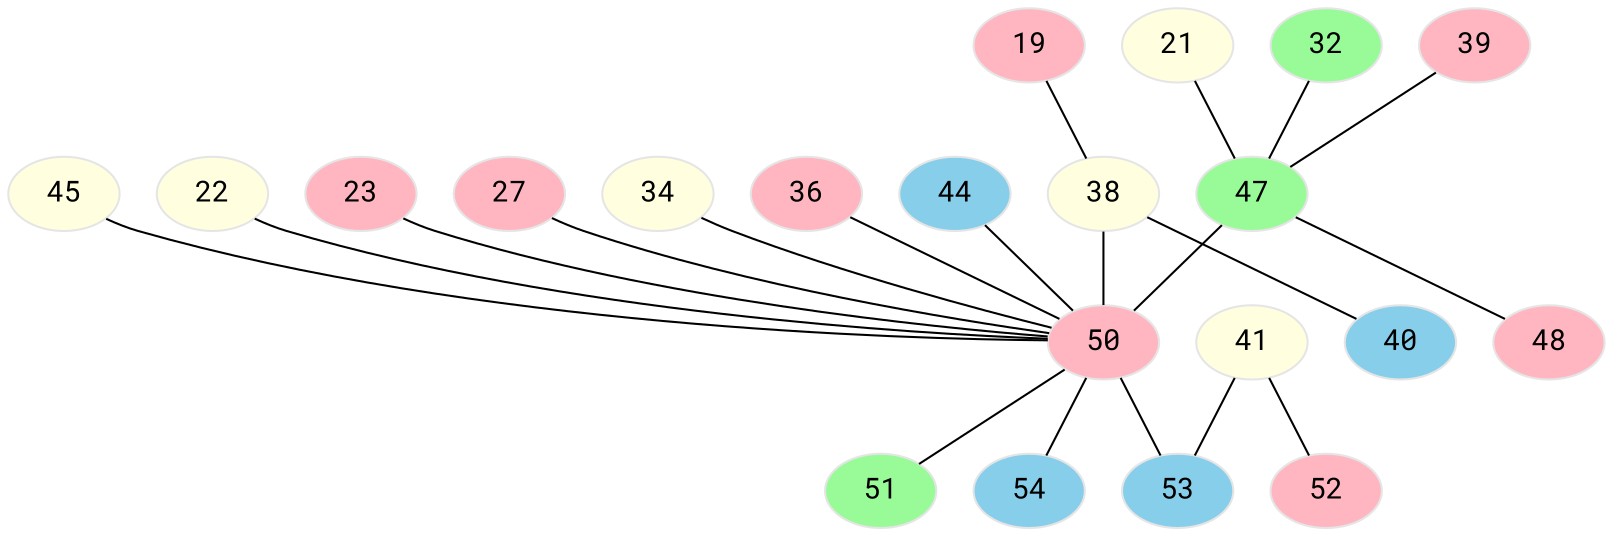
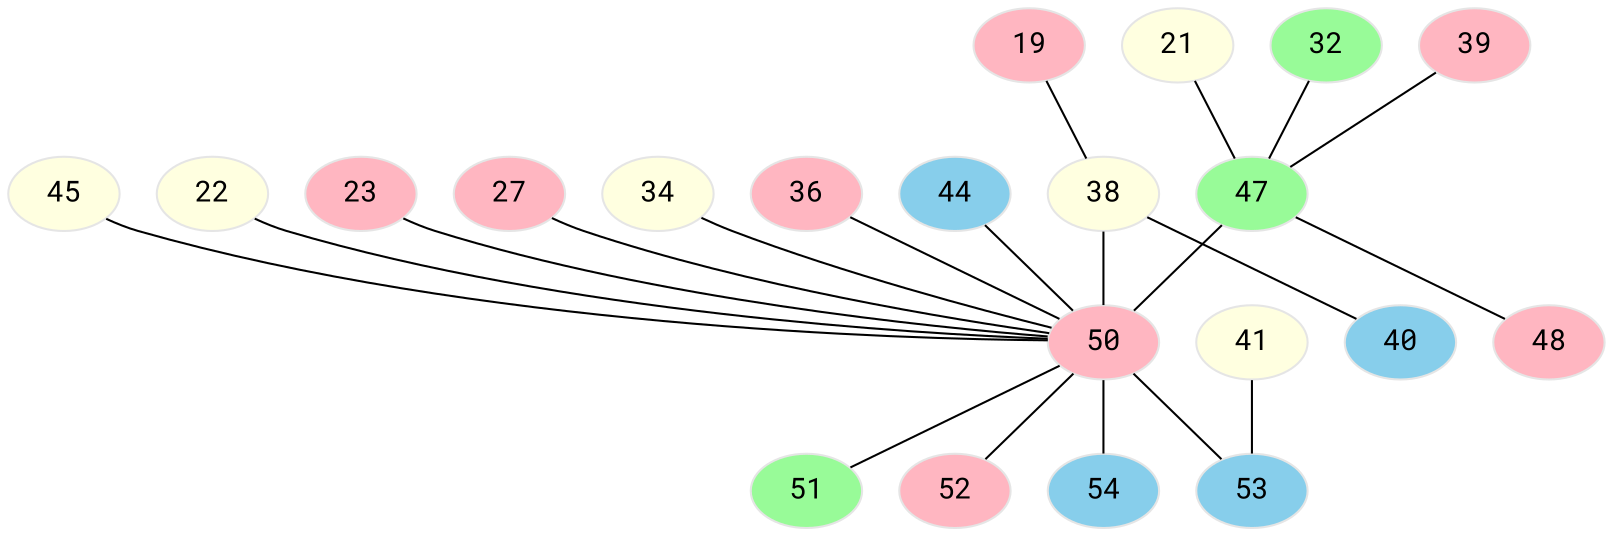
(1289, 417) -> (1029, 416)
